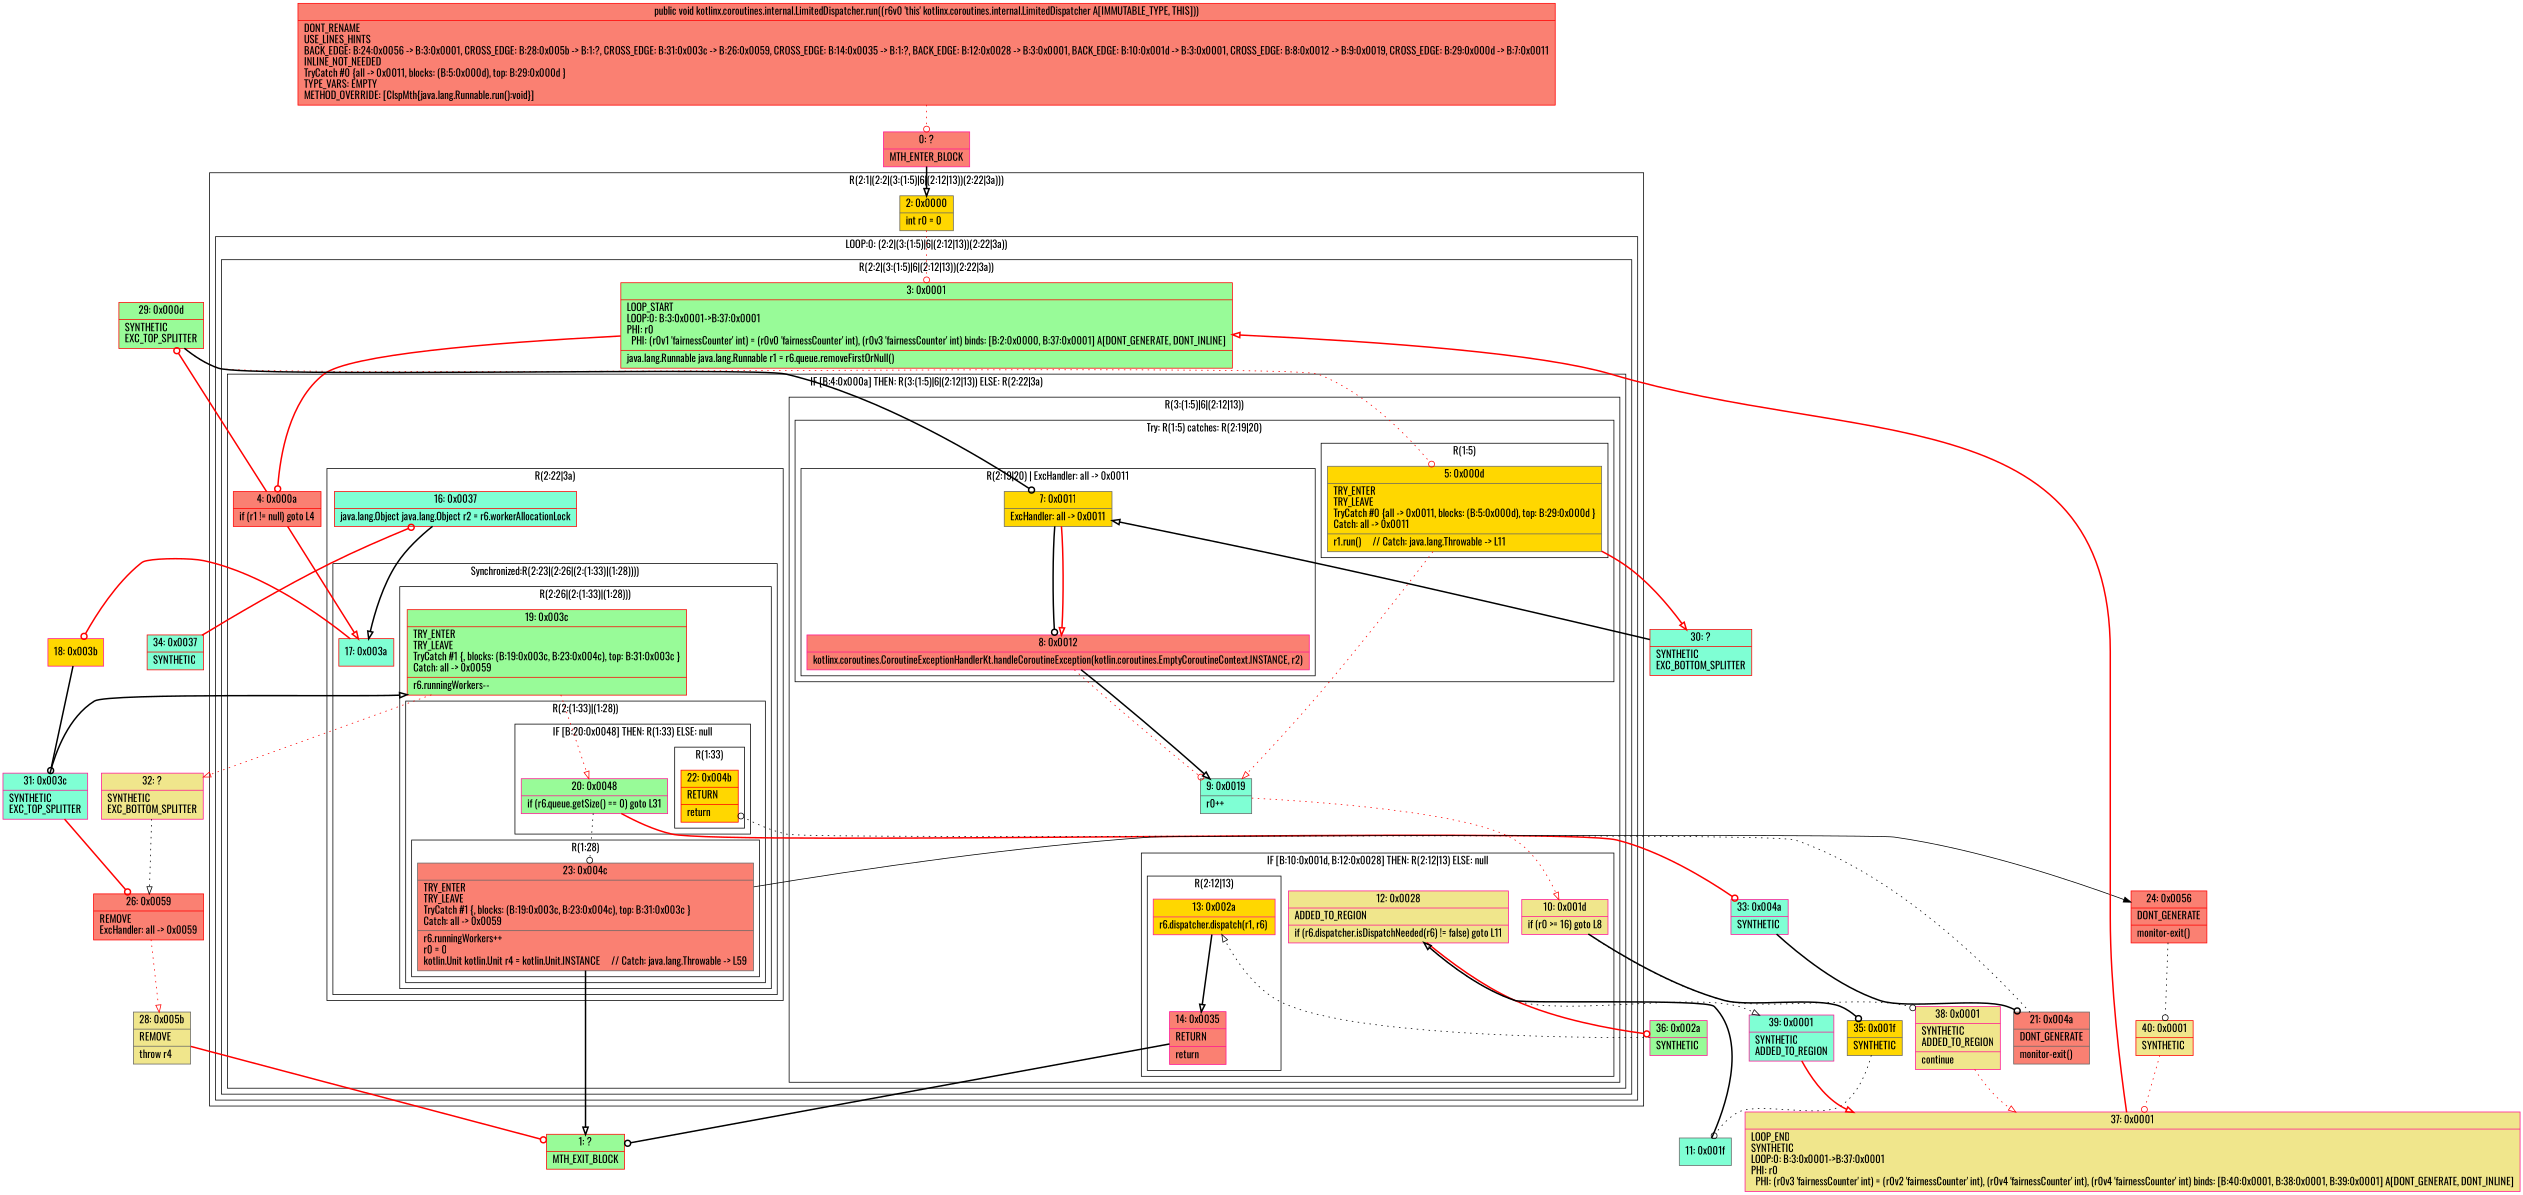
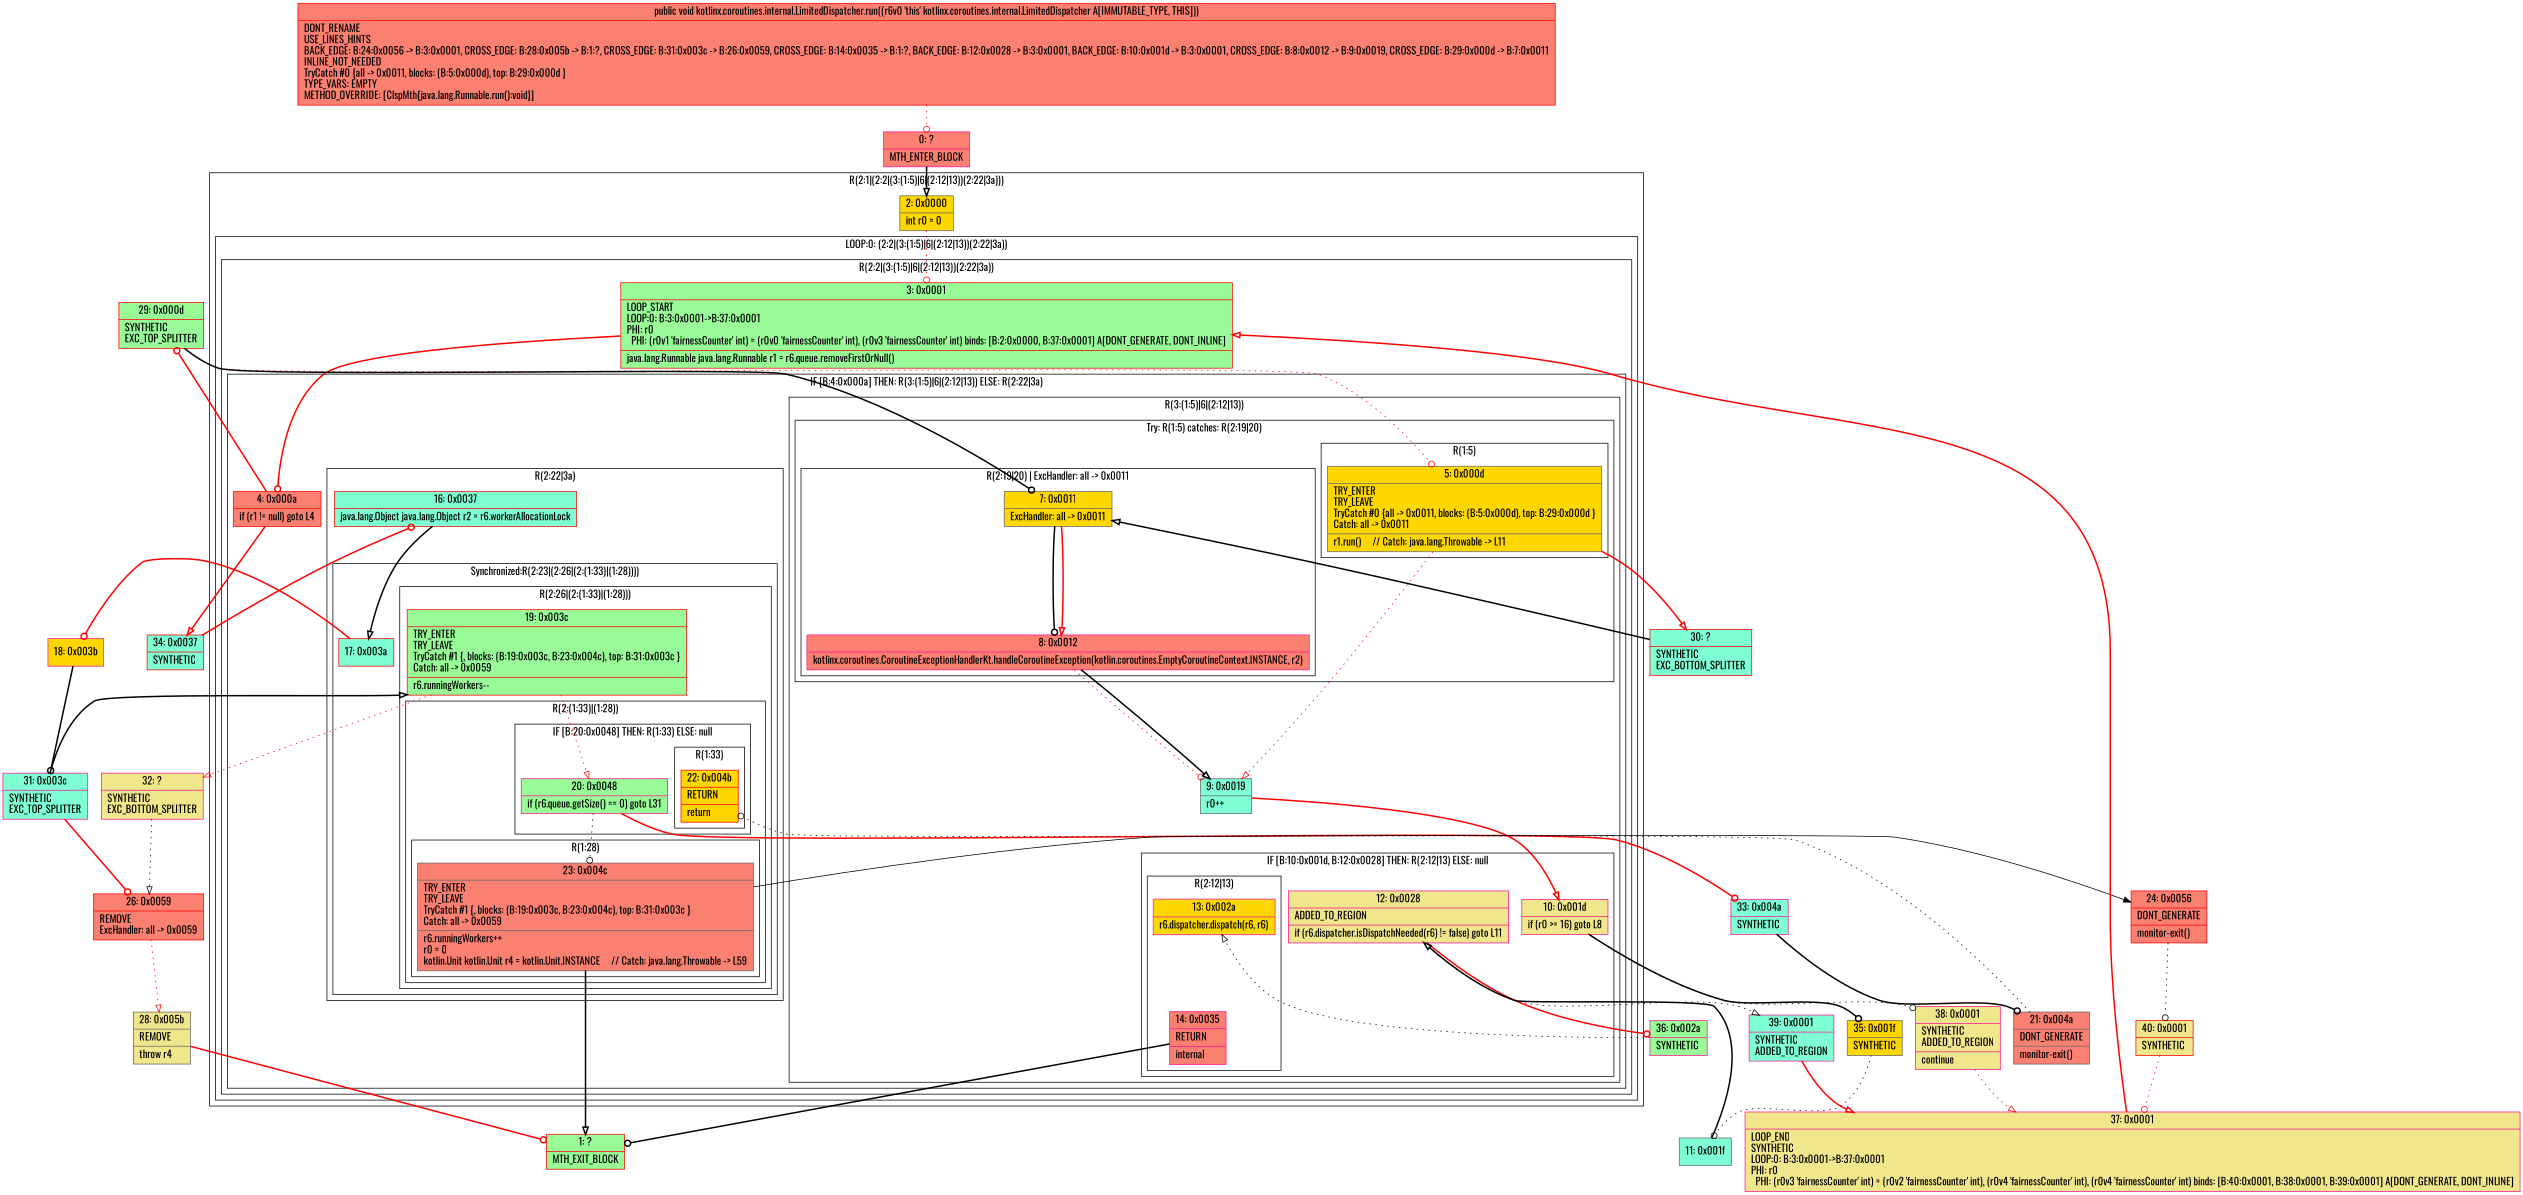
(321, 579) -> (238, 565)
(1419, 814) -> (1419, 814)
(1213, 925) -> (1214, 925)
(1207, 970) -> none
(1187, 1055) -> (1190, 1055)
